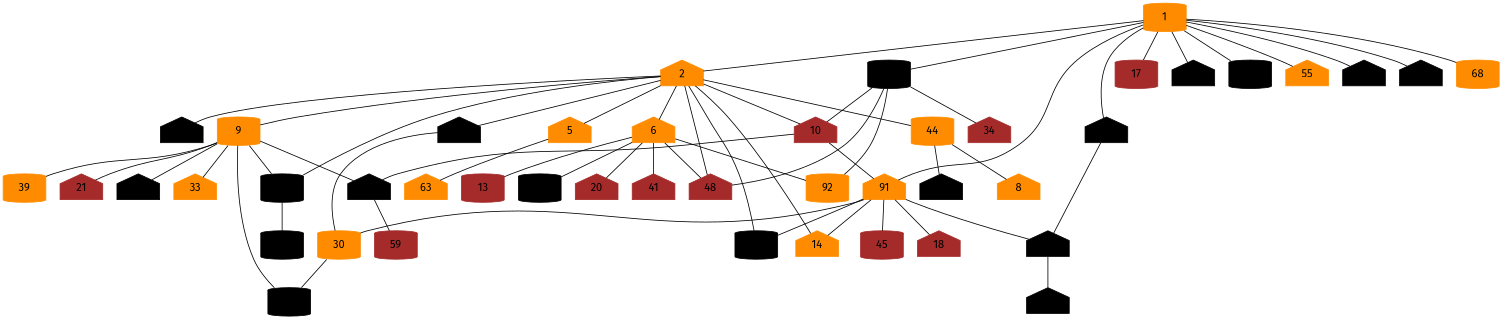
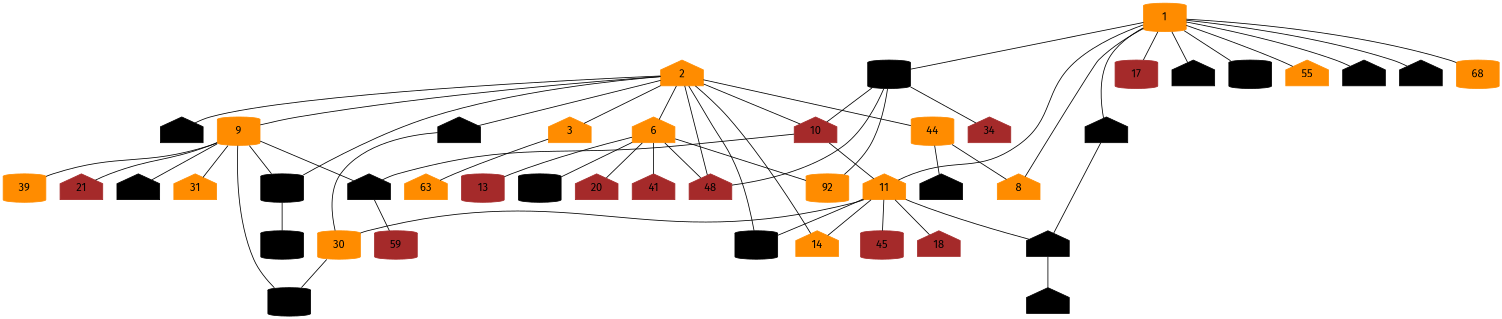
(923, 46) -> (1076, 95)
(570, 131) -> (570, 131)
(195, 188) -> (195, 188)
(884, 188) -> (884, 188)
